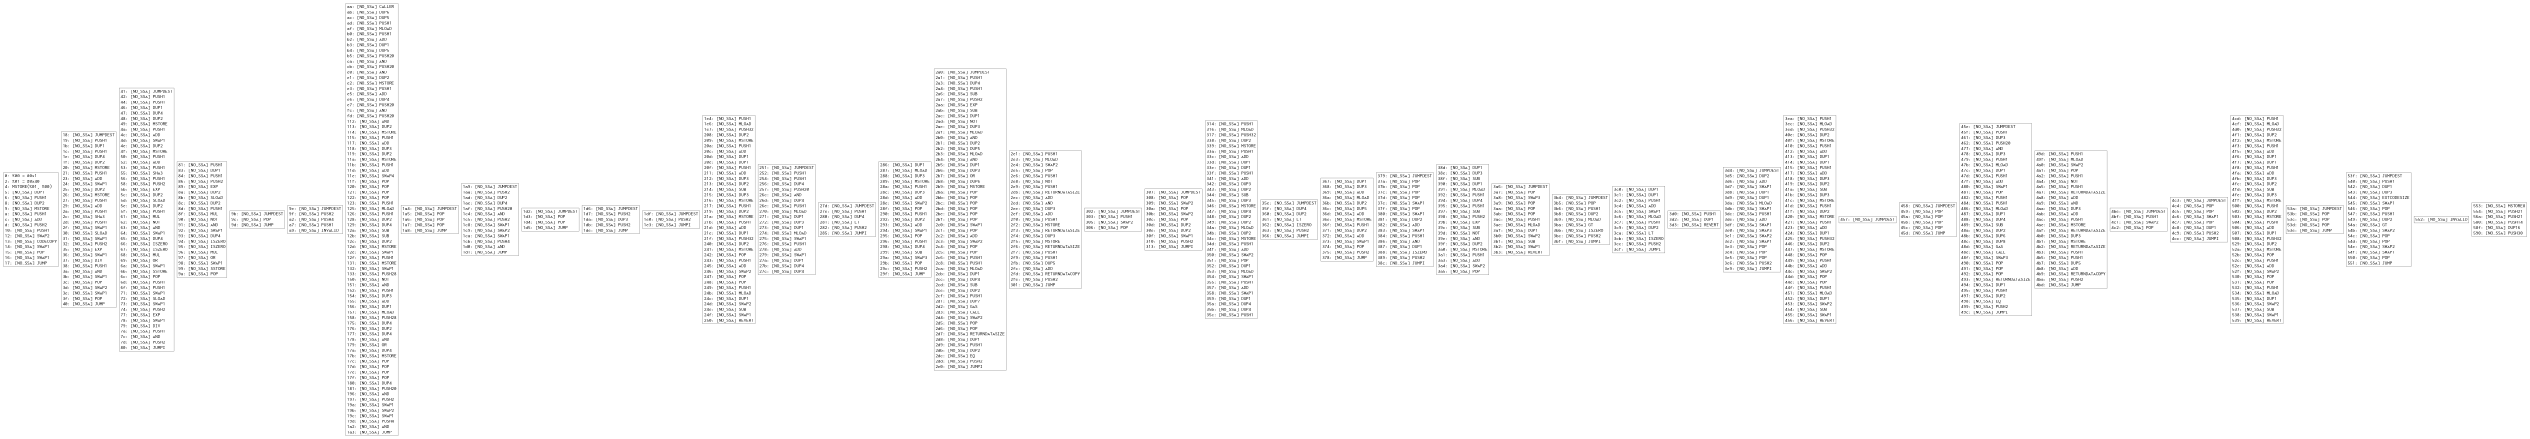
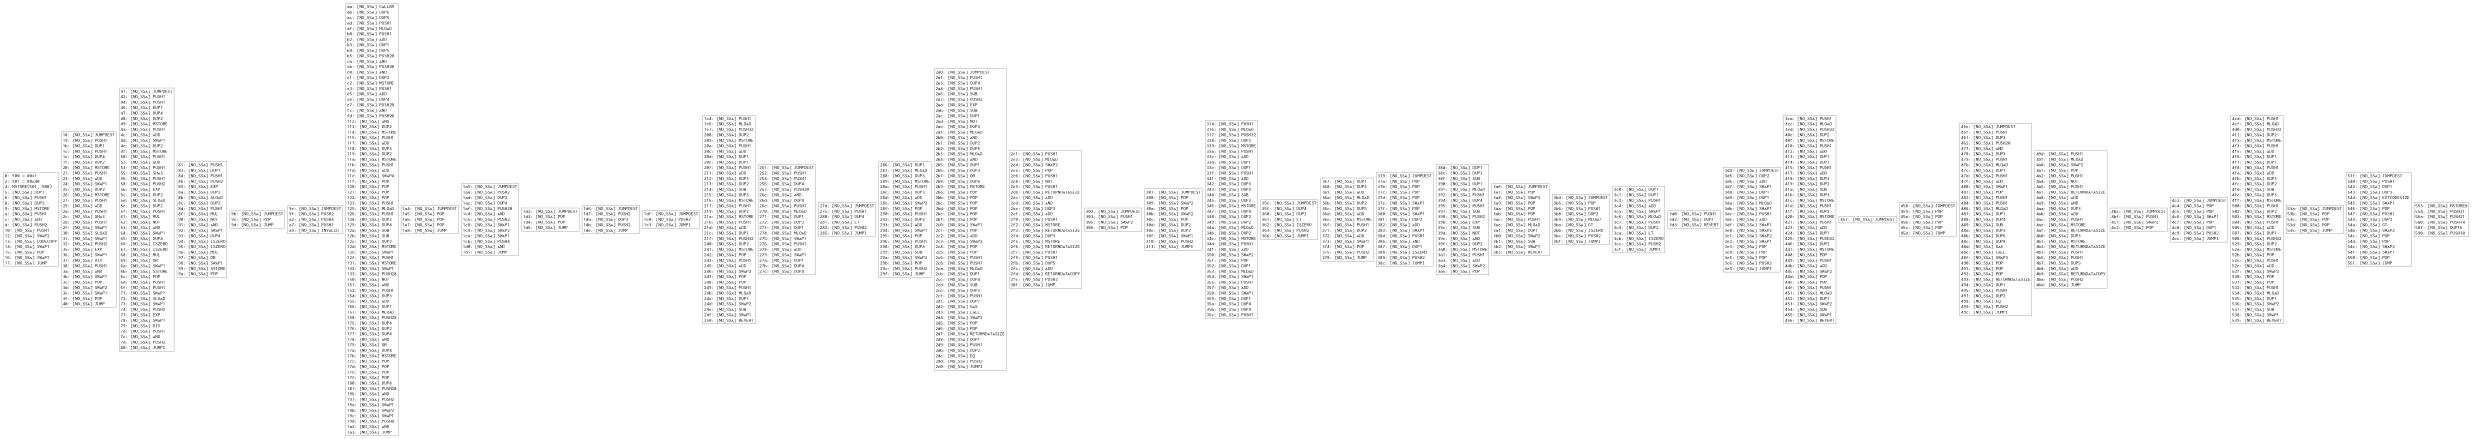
(2441, 220) -> none
